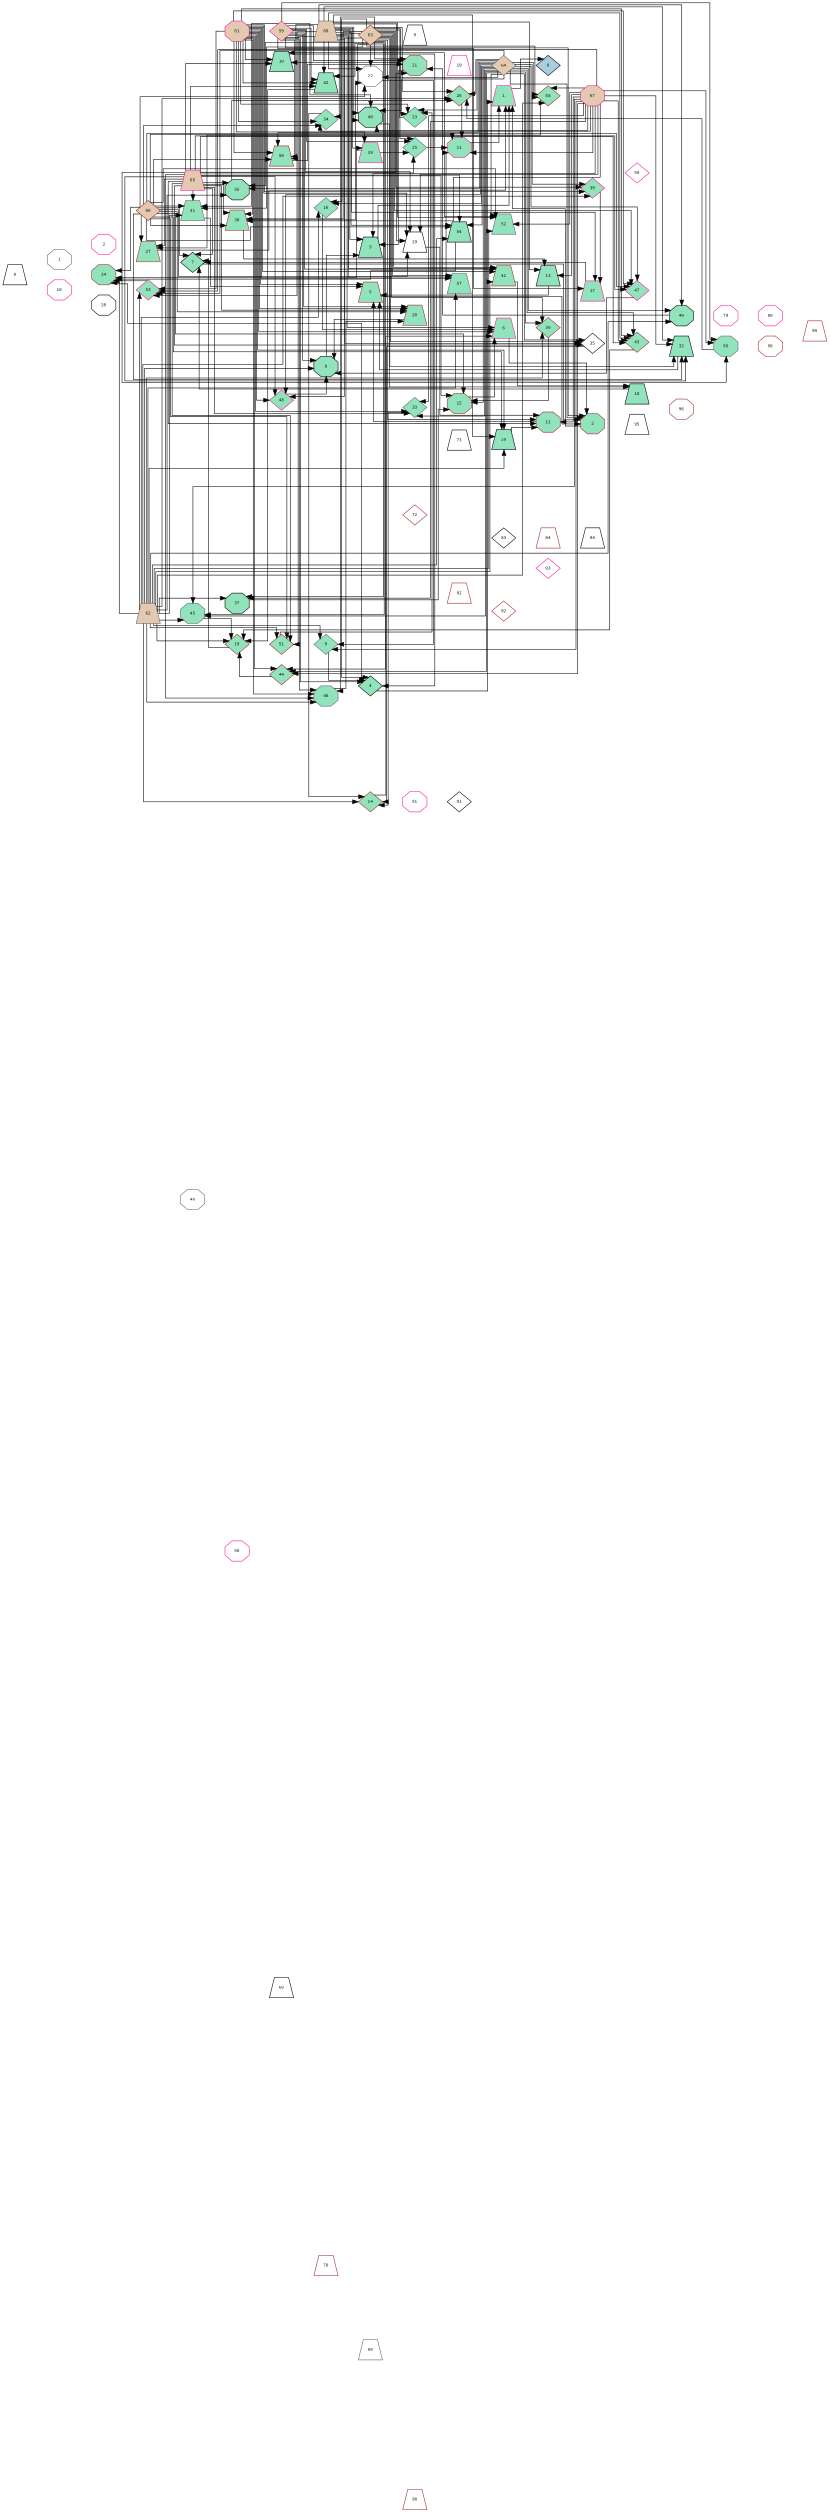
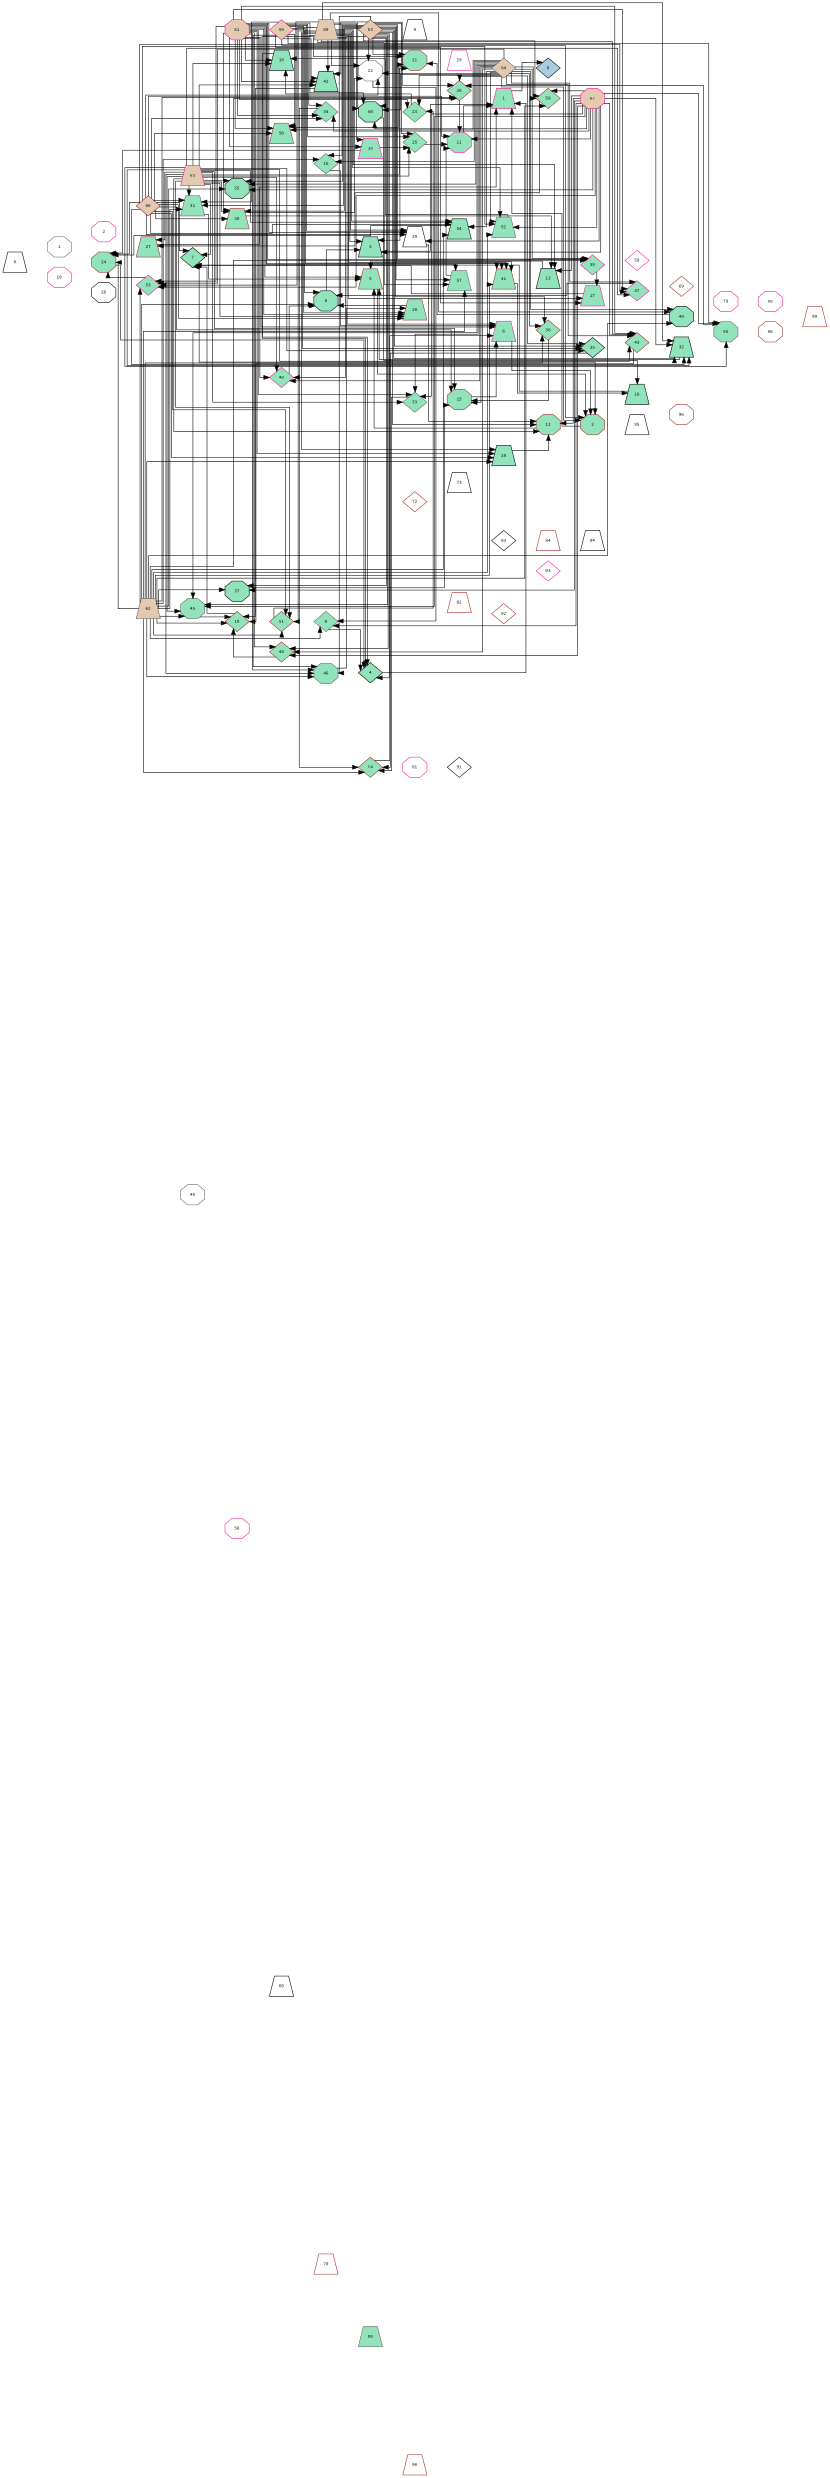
(400, 59) -> none
(451, 210) -> none
(450, 221) -> (465, 190)
(141, 225) -> none
none -> (681, 286)
(593, 343) -> (593, 348)
none -> (167, 390)
(370, 2350) -> (370, 2337)
